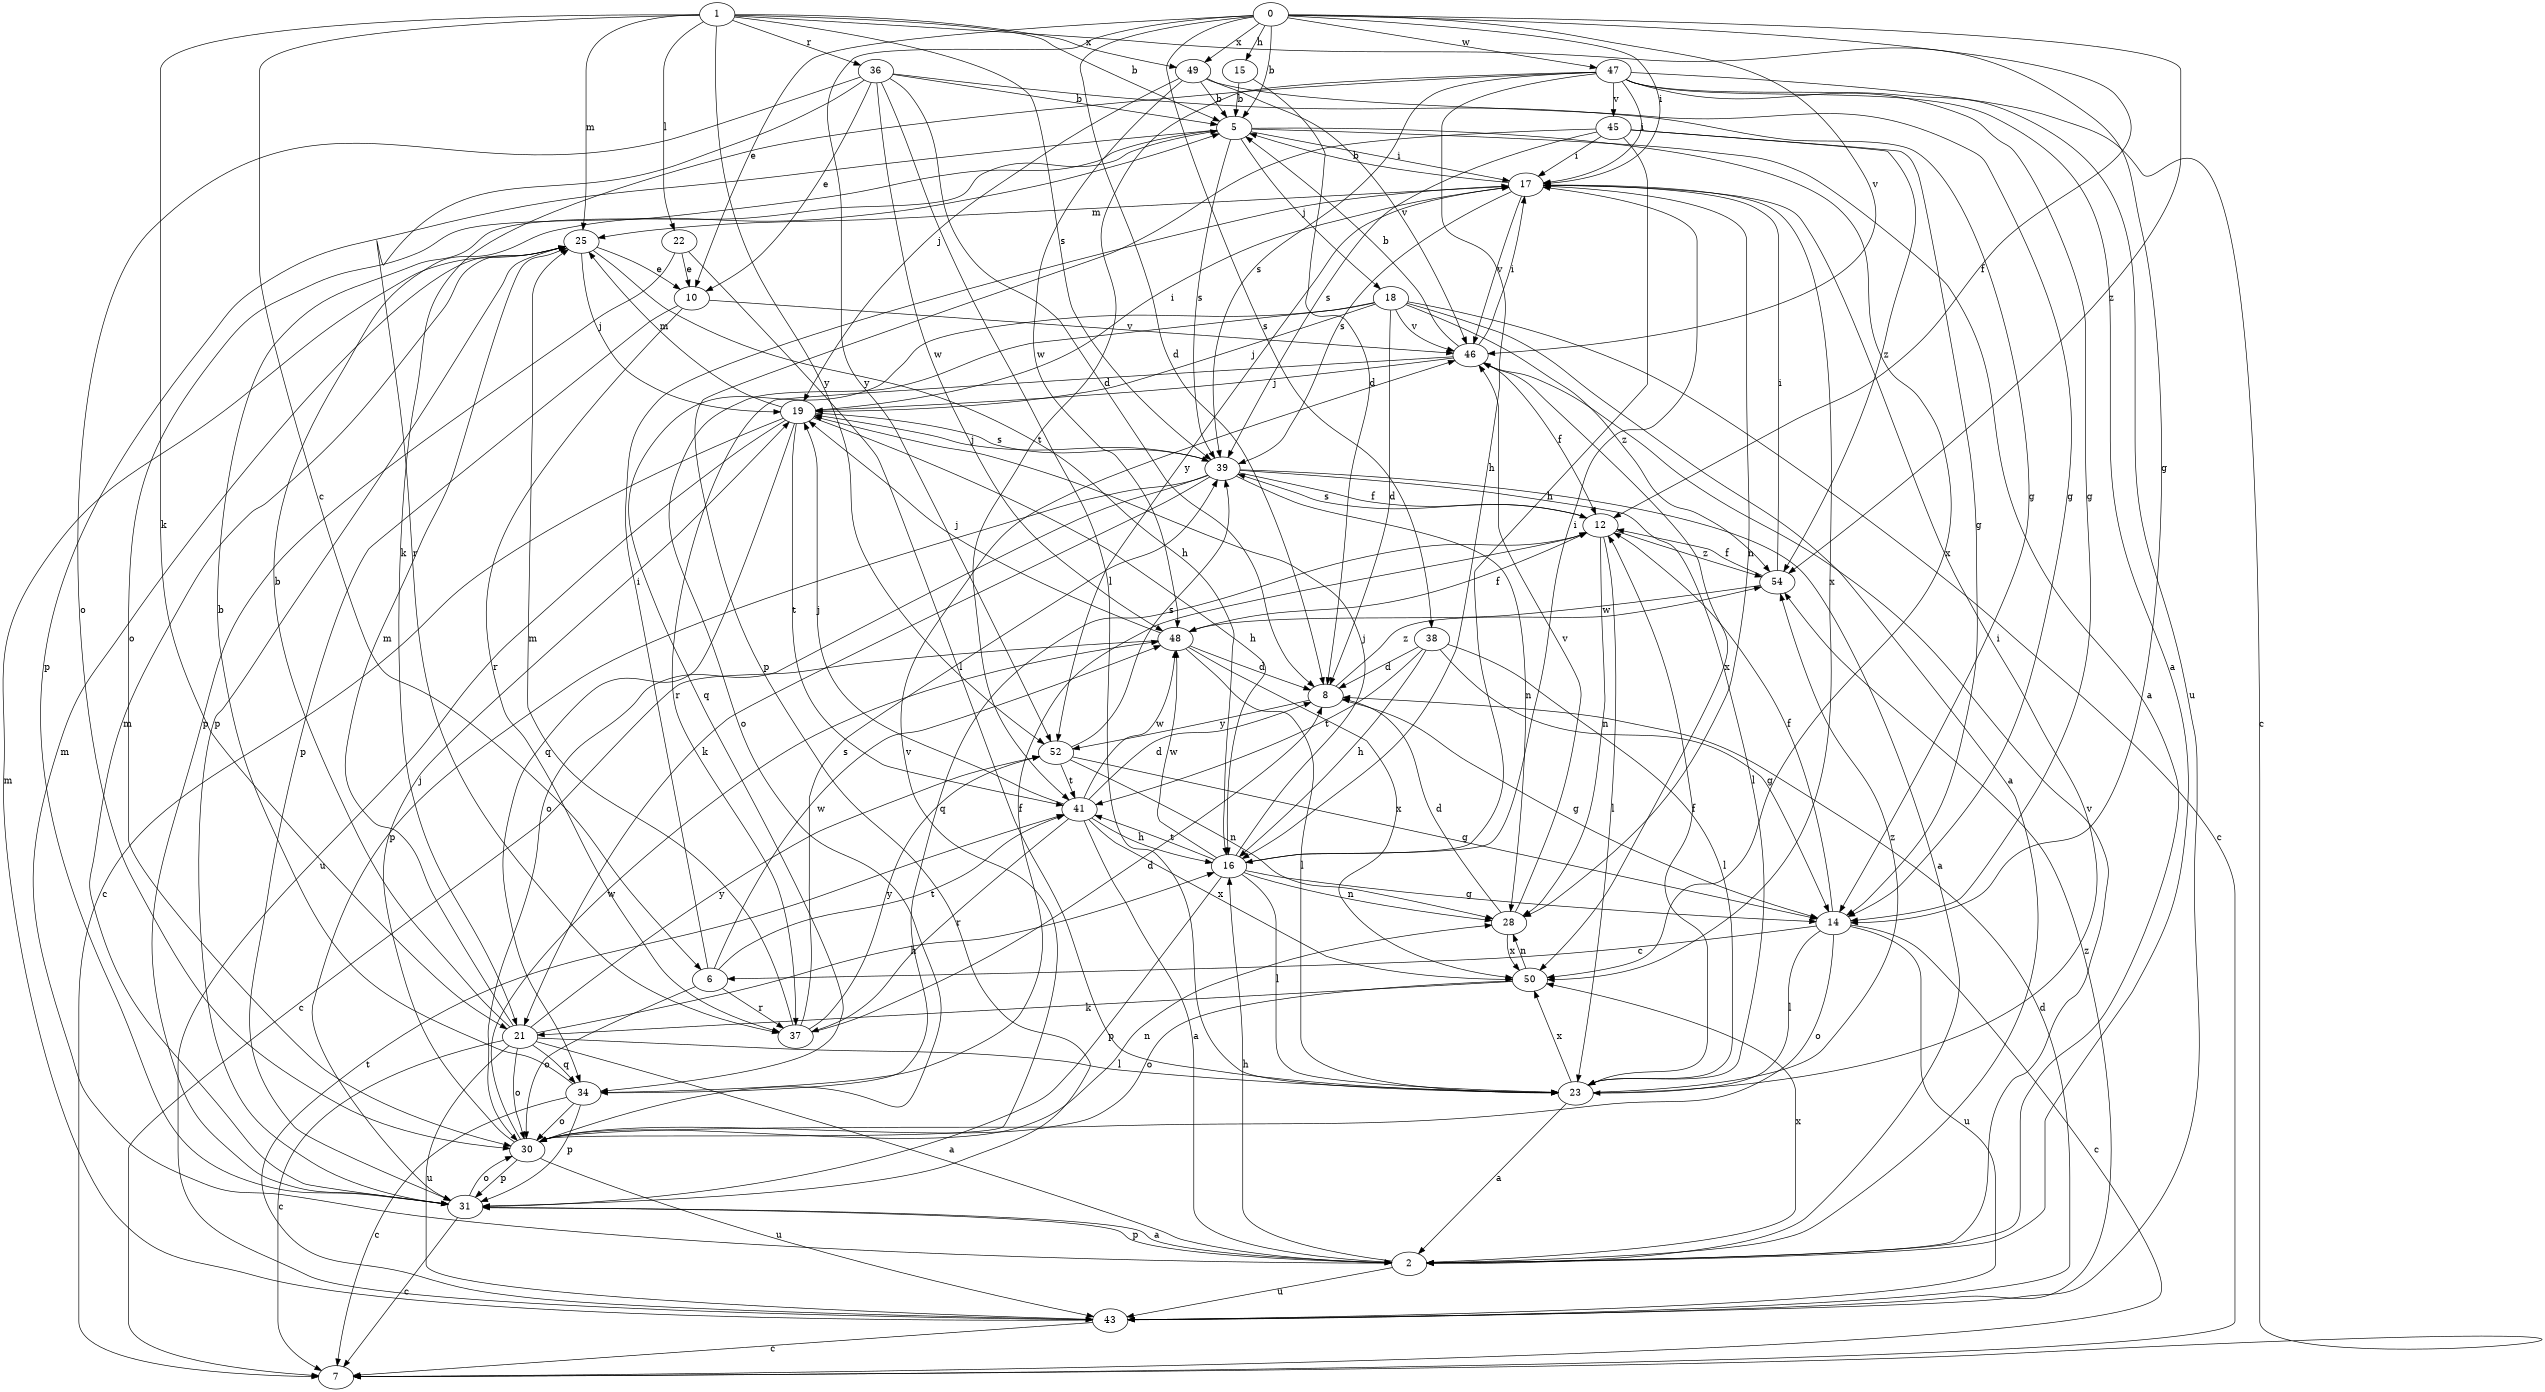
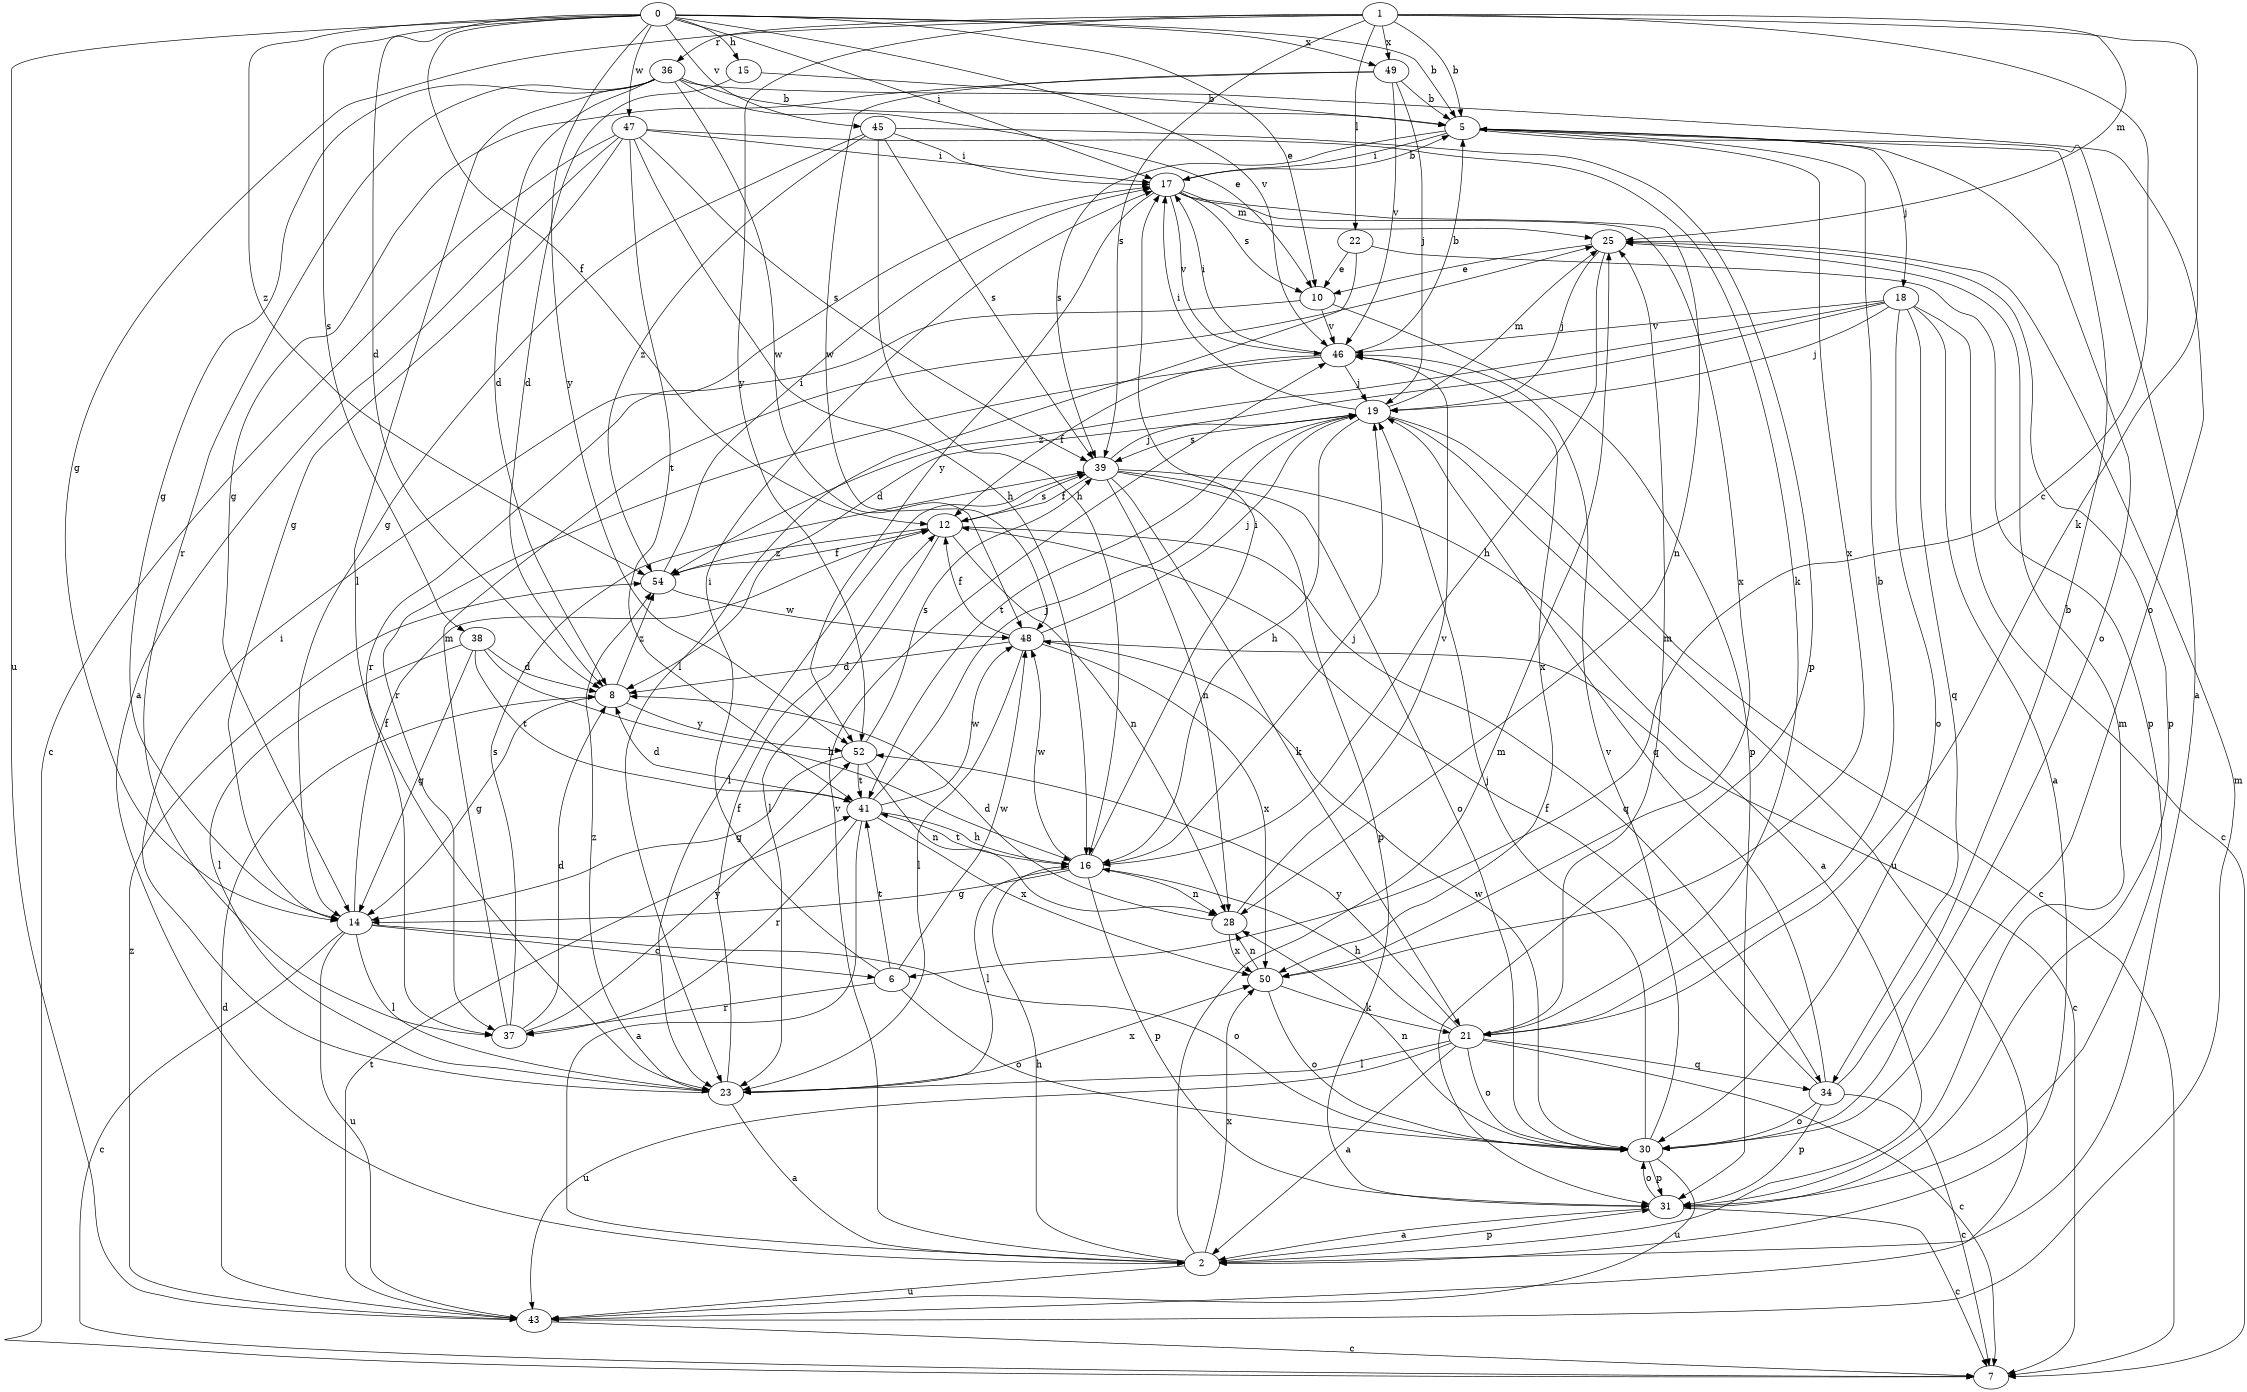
(1614, 96) -> (712, 81)
(1359, 297) -> (1237, 242)
(179, 377) -> none
(573, 709) -> (1635, 740)
(2197, 968) -> (11, 562)
